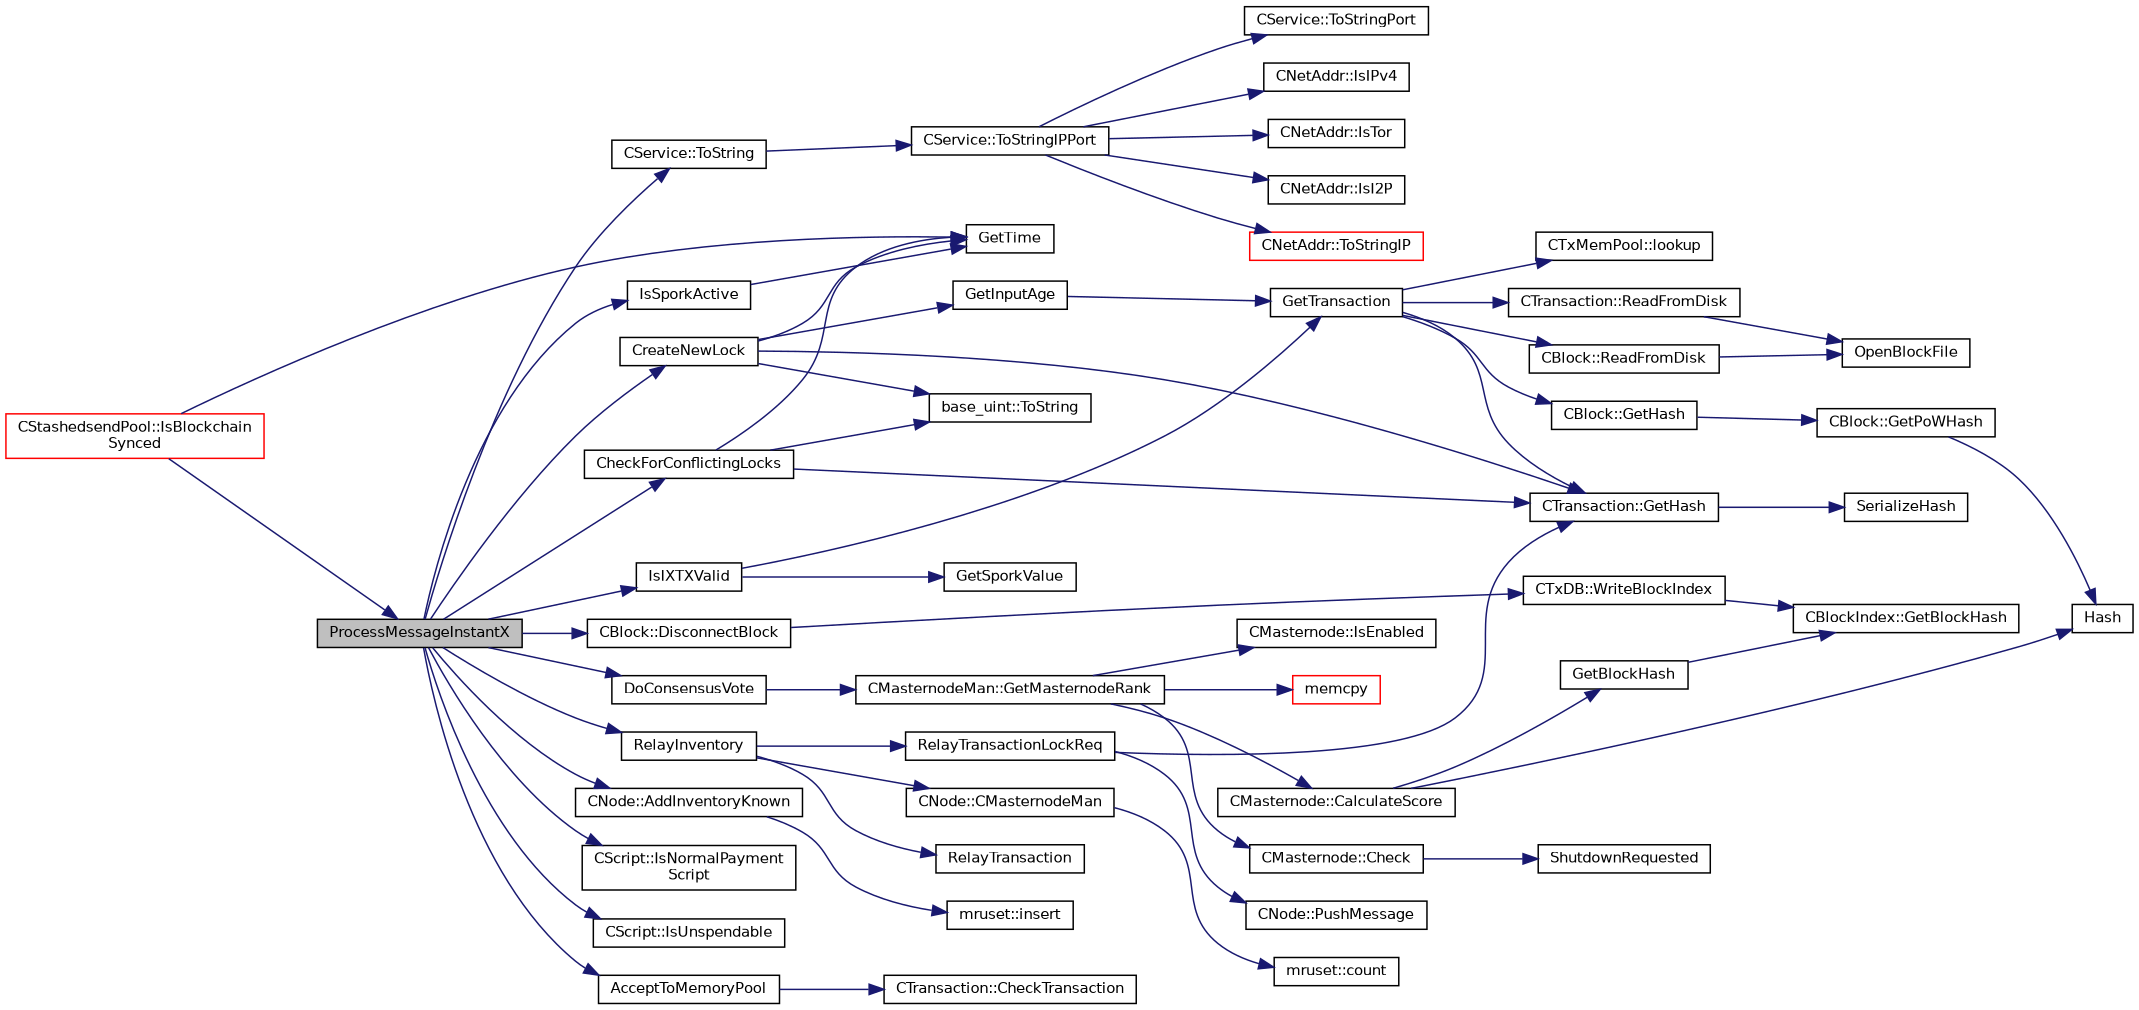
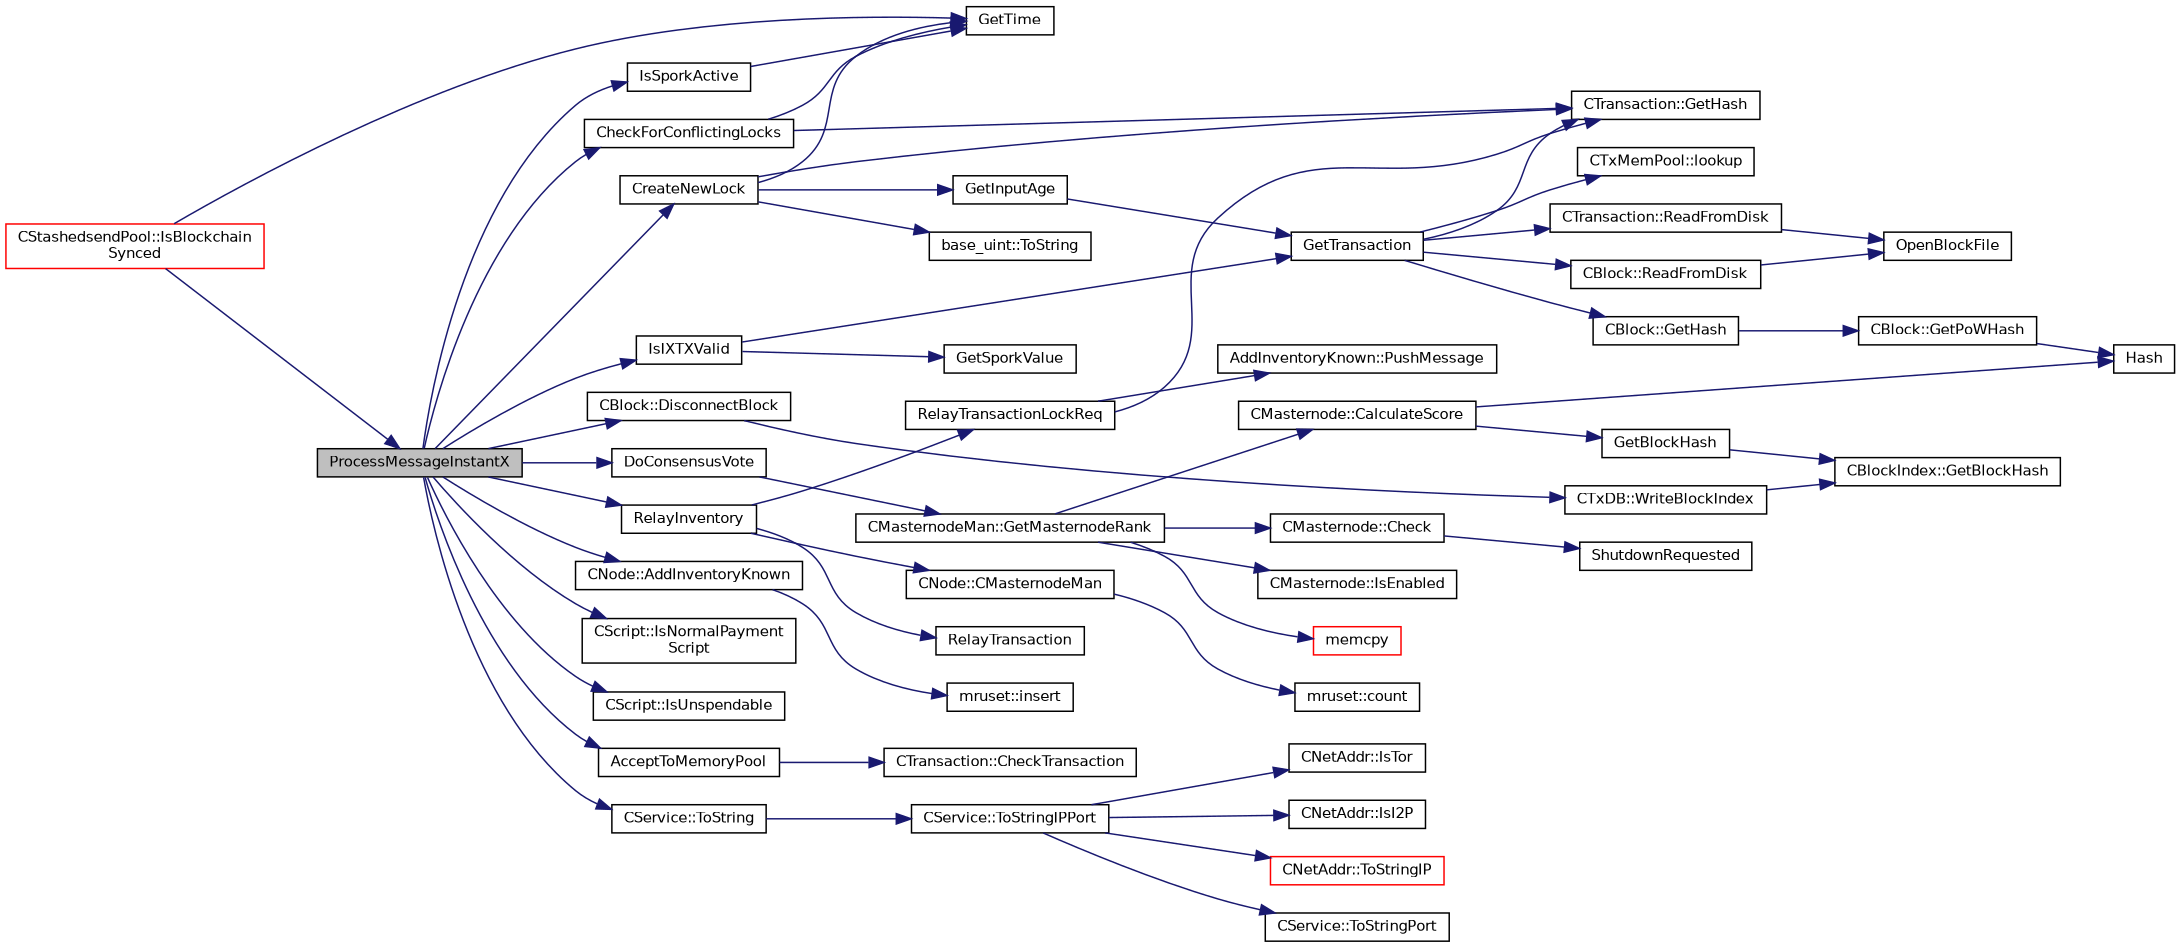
(1336, 77) -> none
(842, 437) -> none
(1906, 507) -> none
(1336, 915) -> (1357, 359)
